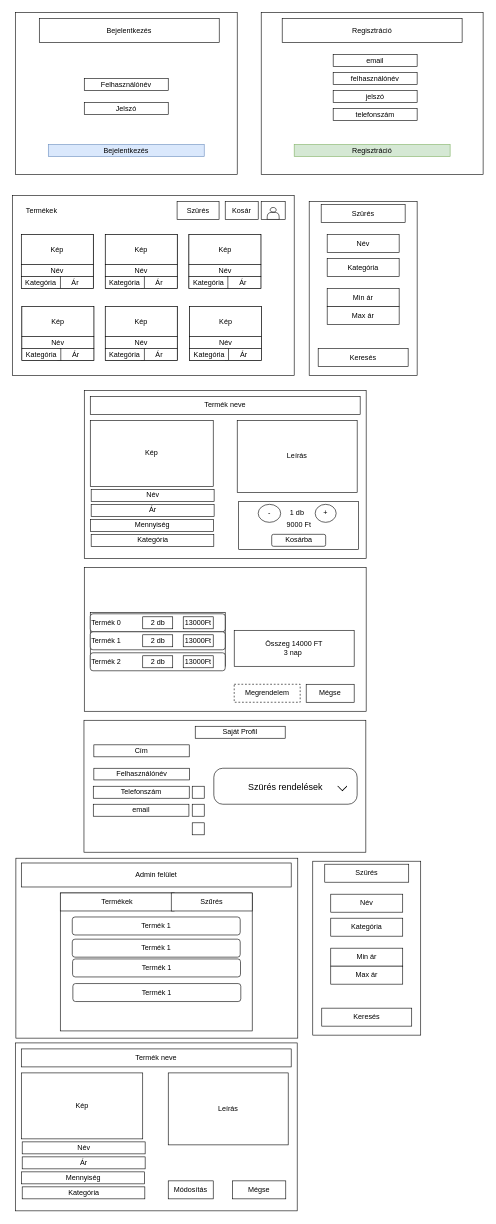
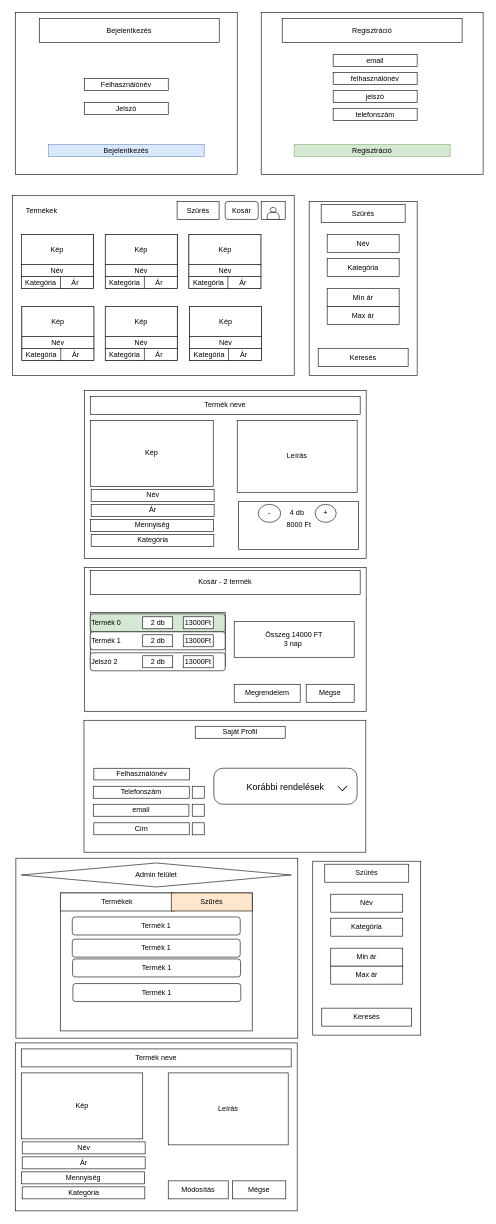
(242, 210) -> (242, 210)
(297, 513) -> (297, 513)
(299, 525) -> (299, 525)
(299, 540) -> none
none -> (225, 582)
(107, 623) -> (107, 623)
(294, 648) -> (294, 639)
(107, 662) -> (106, 662)
(267, 693) -> (267, 693)
(142, 751) -> (142, 829)
(286, 786) -> (286, 786)
(156, 875) -> (156, 875)
(212, 902) -> (212, 902)
(191, 1190) -> (198, 1190)
